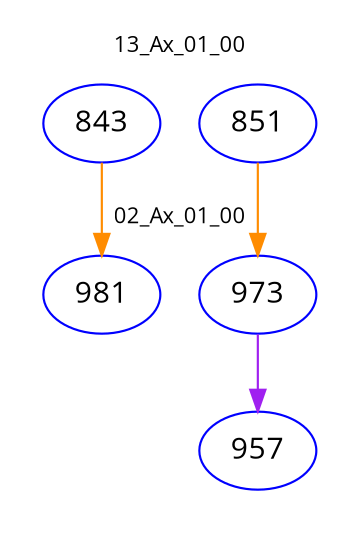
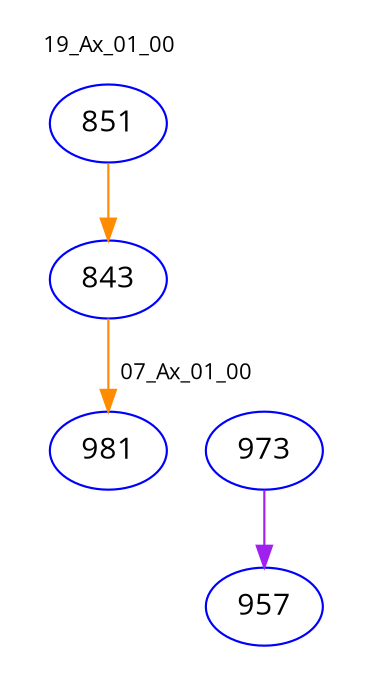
(180, 47) -> (109, 47)
(258, 210) -> (108, 191)
(180, 218) -> (186, 374)
